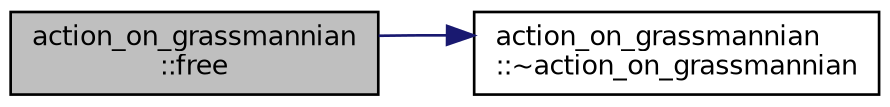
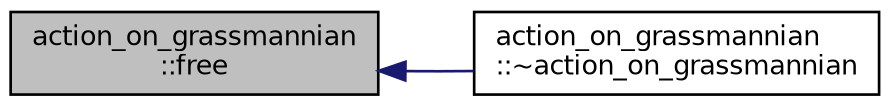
(413, 35) -> (440, 71)
